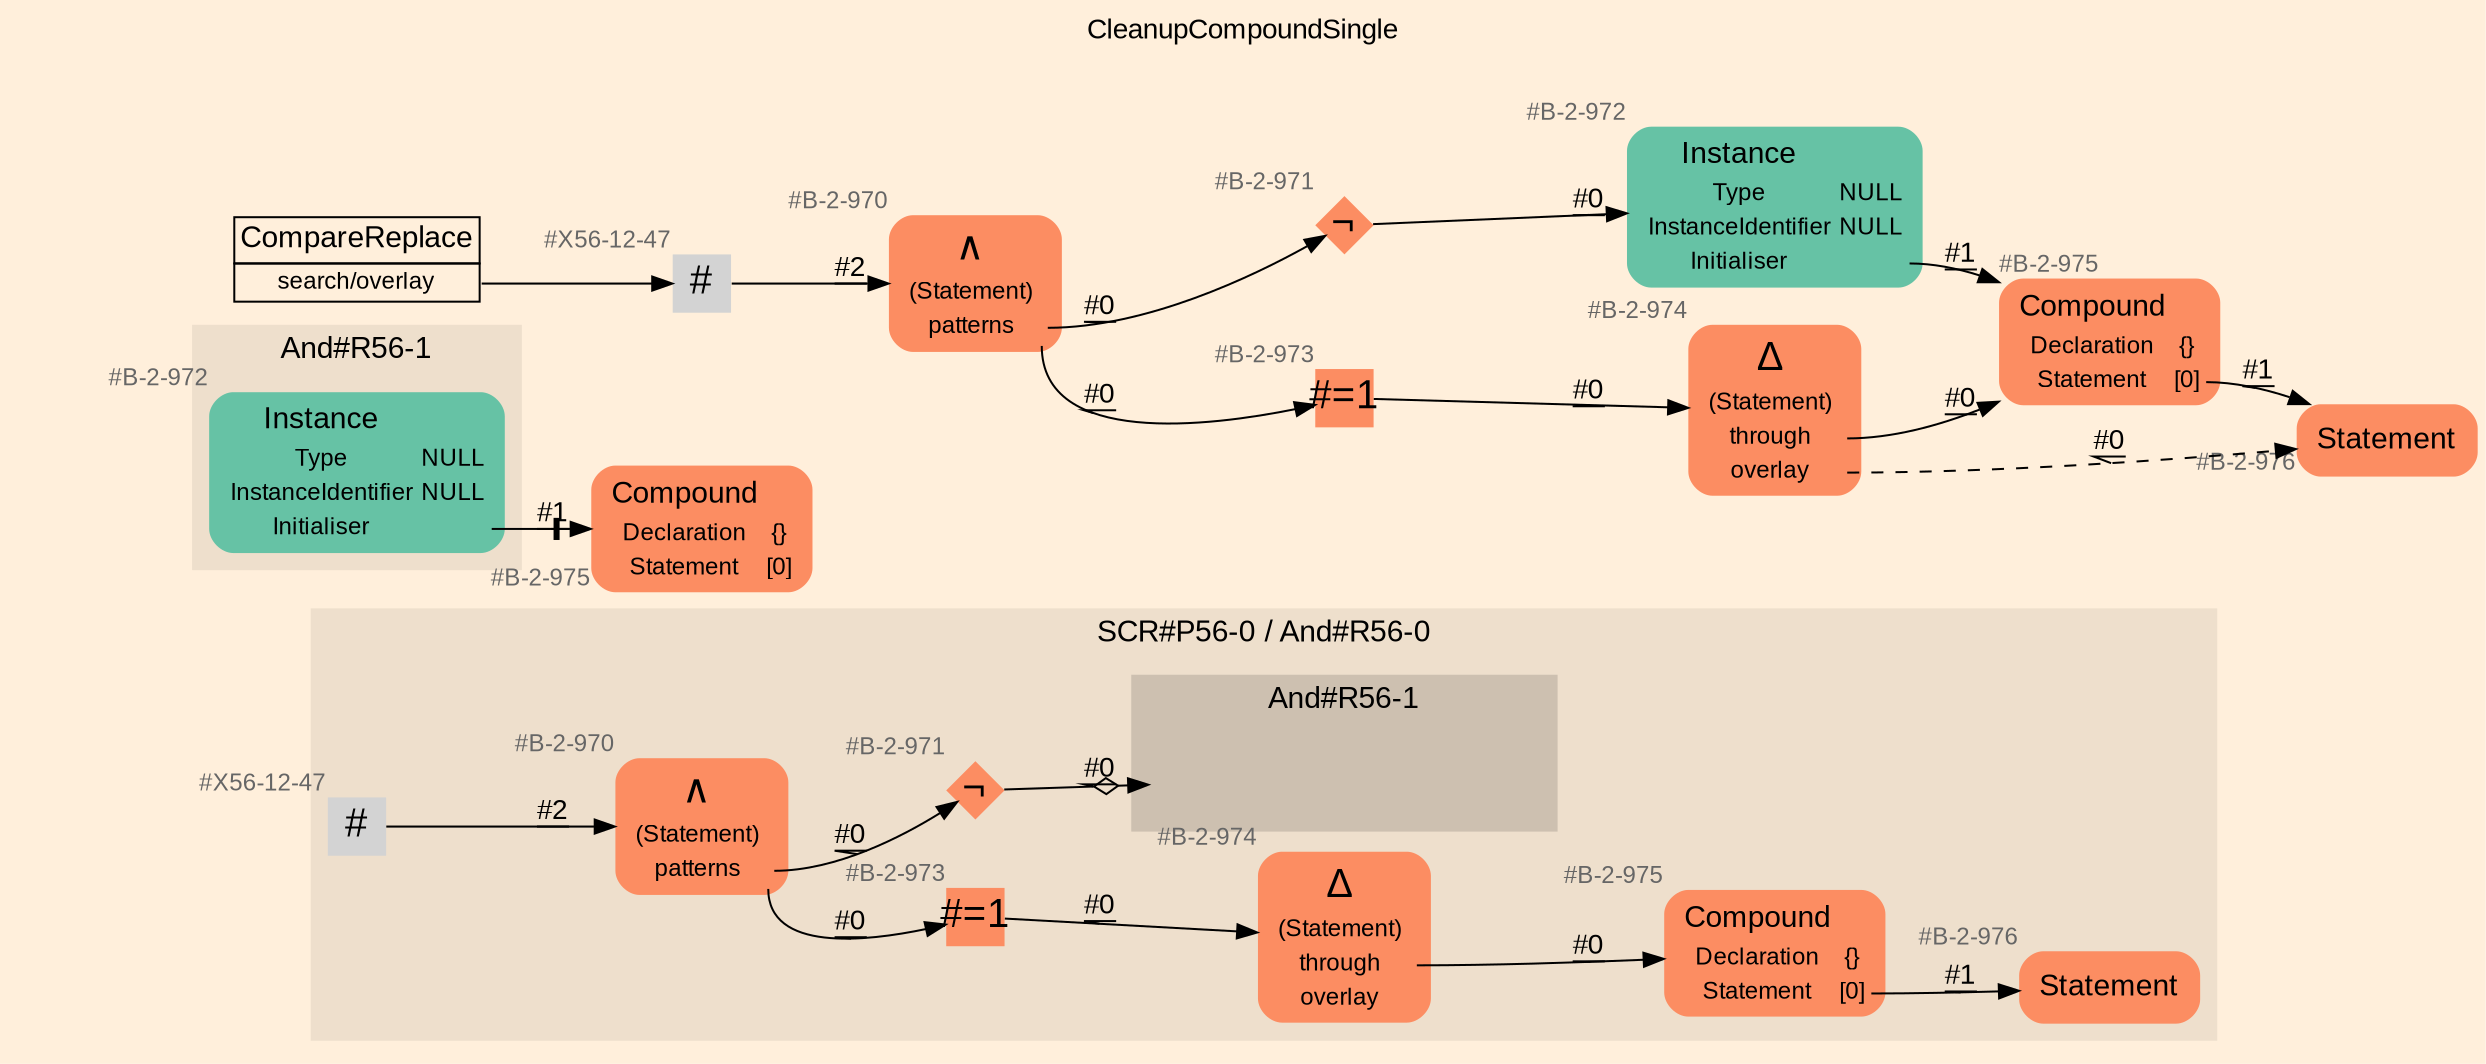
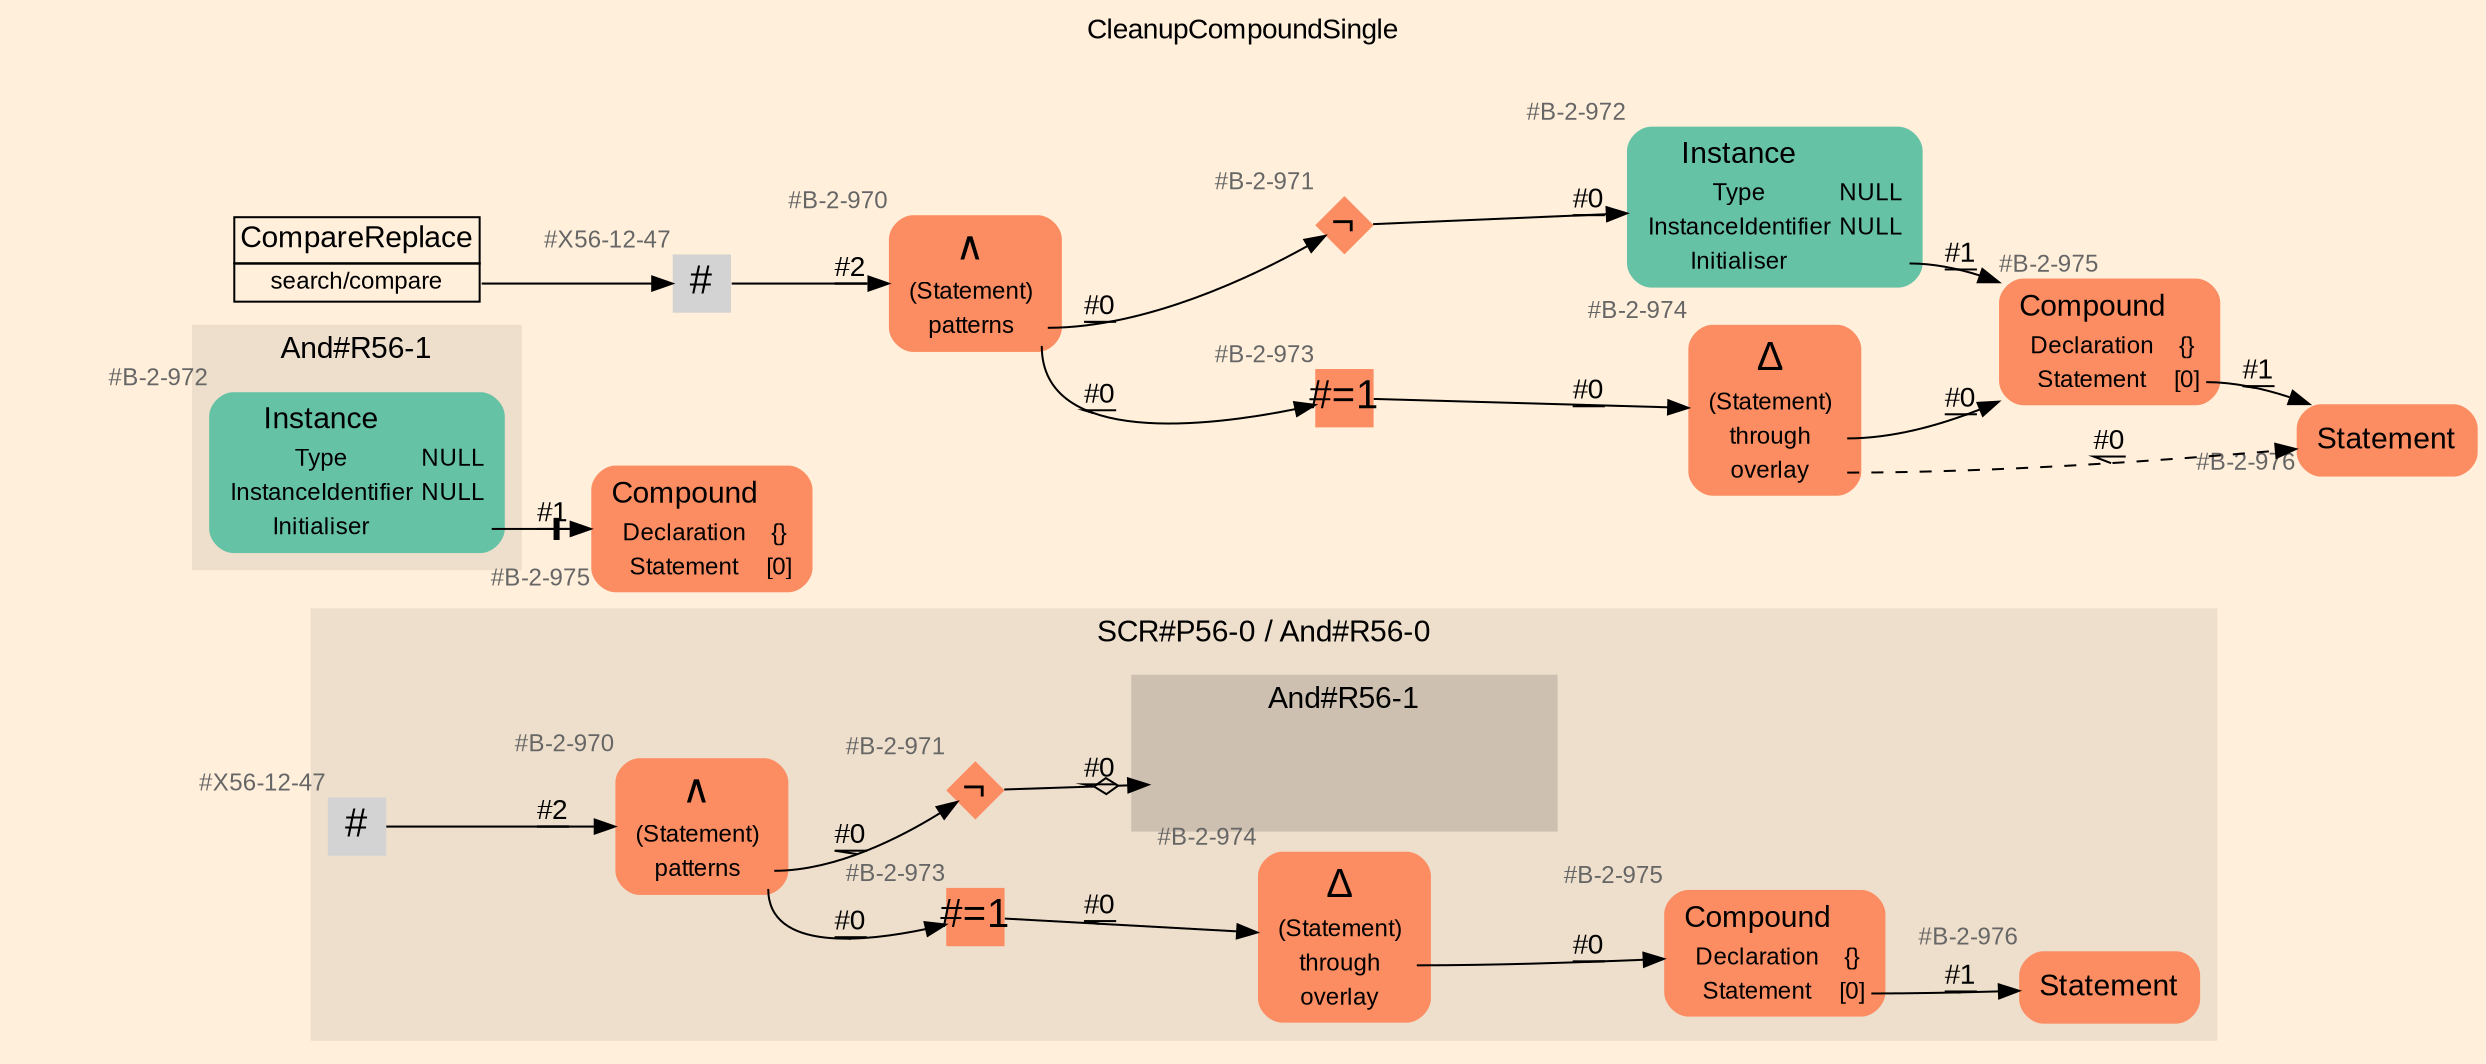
(357, 282) -> (357, 282)
